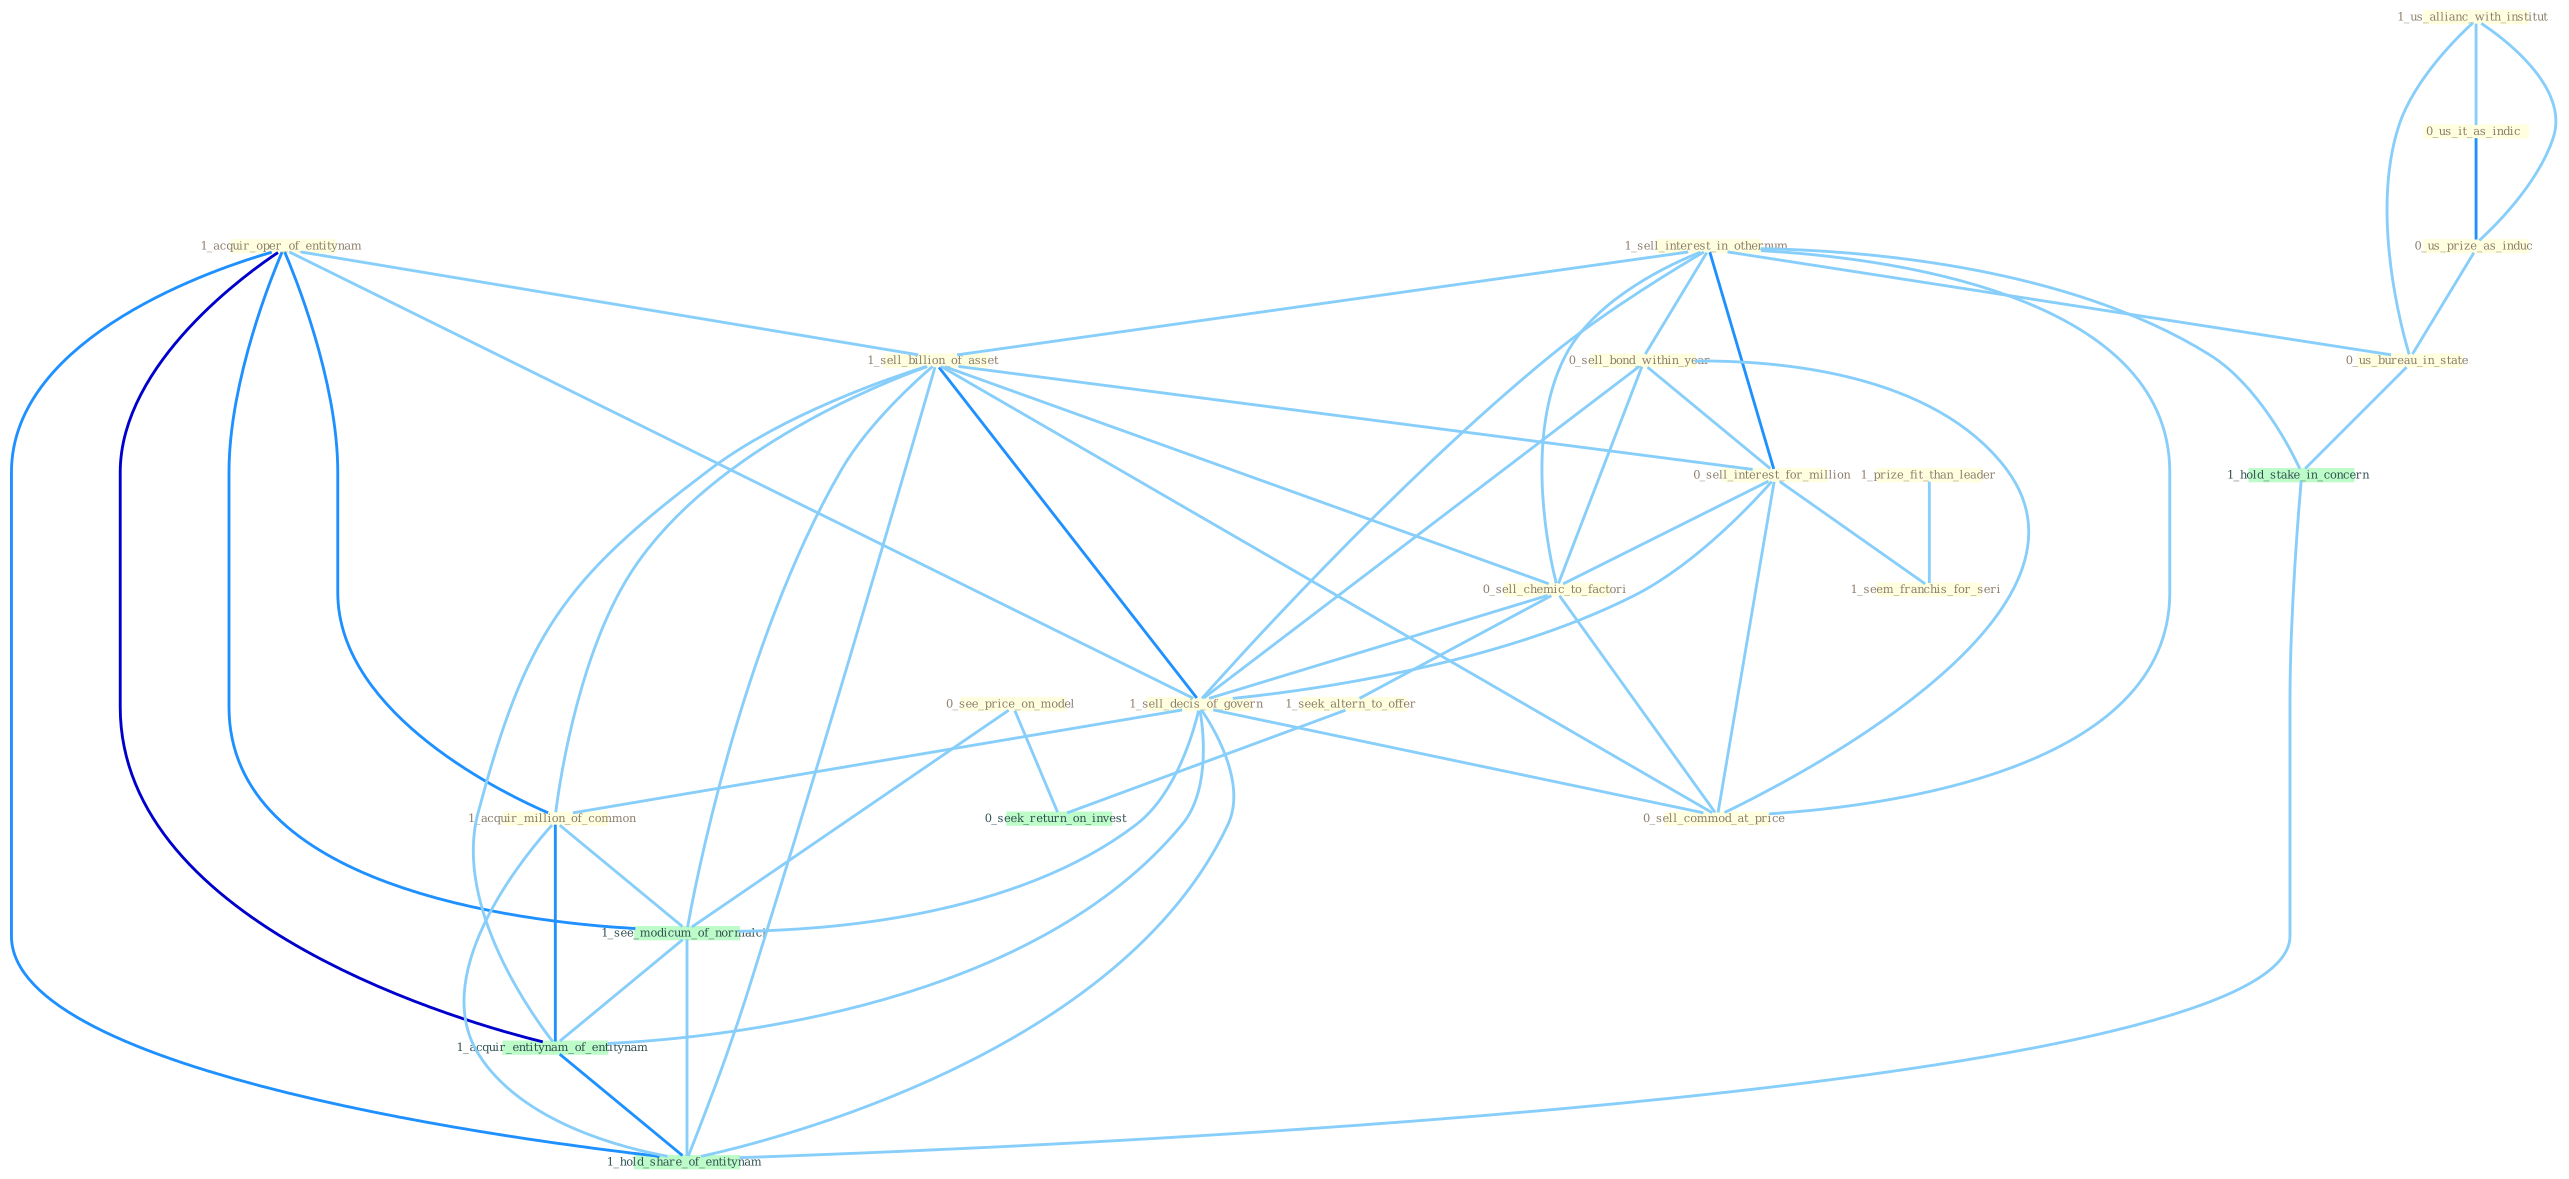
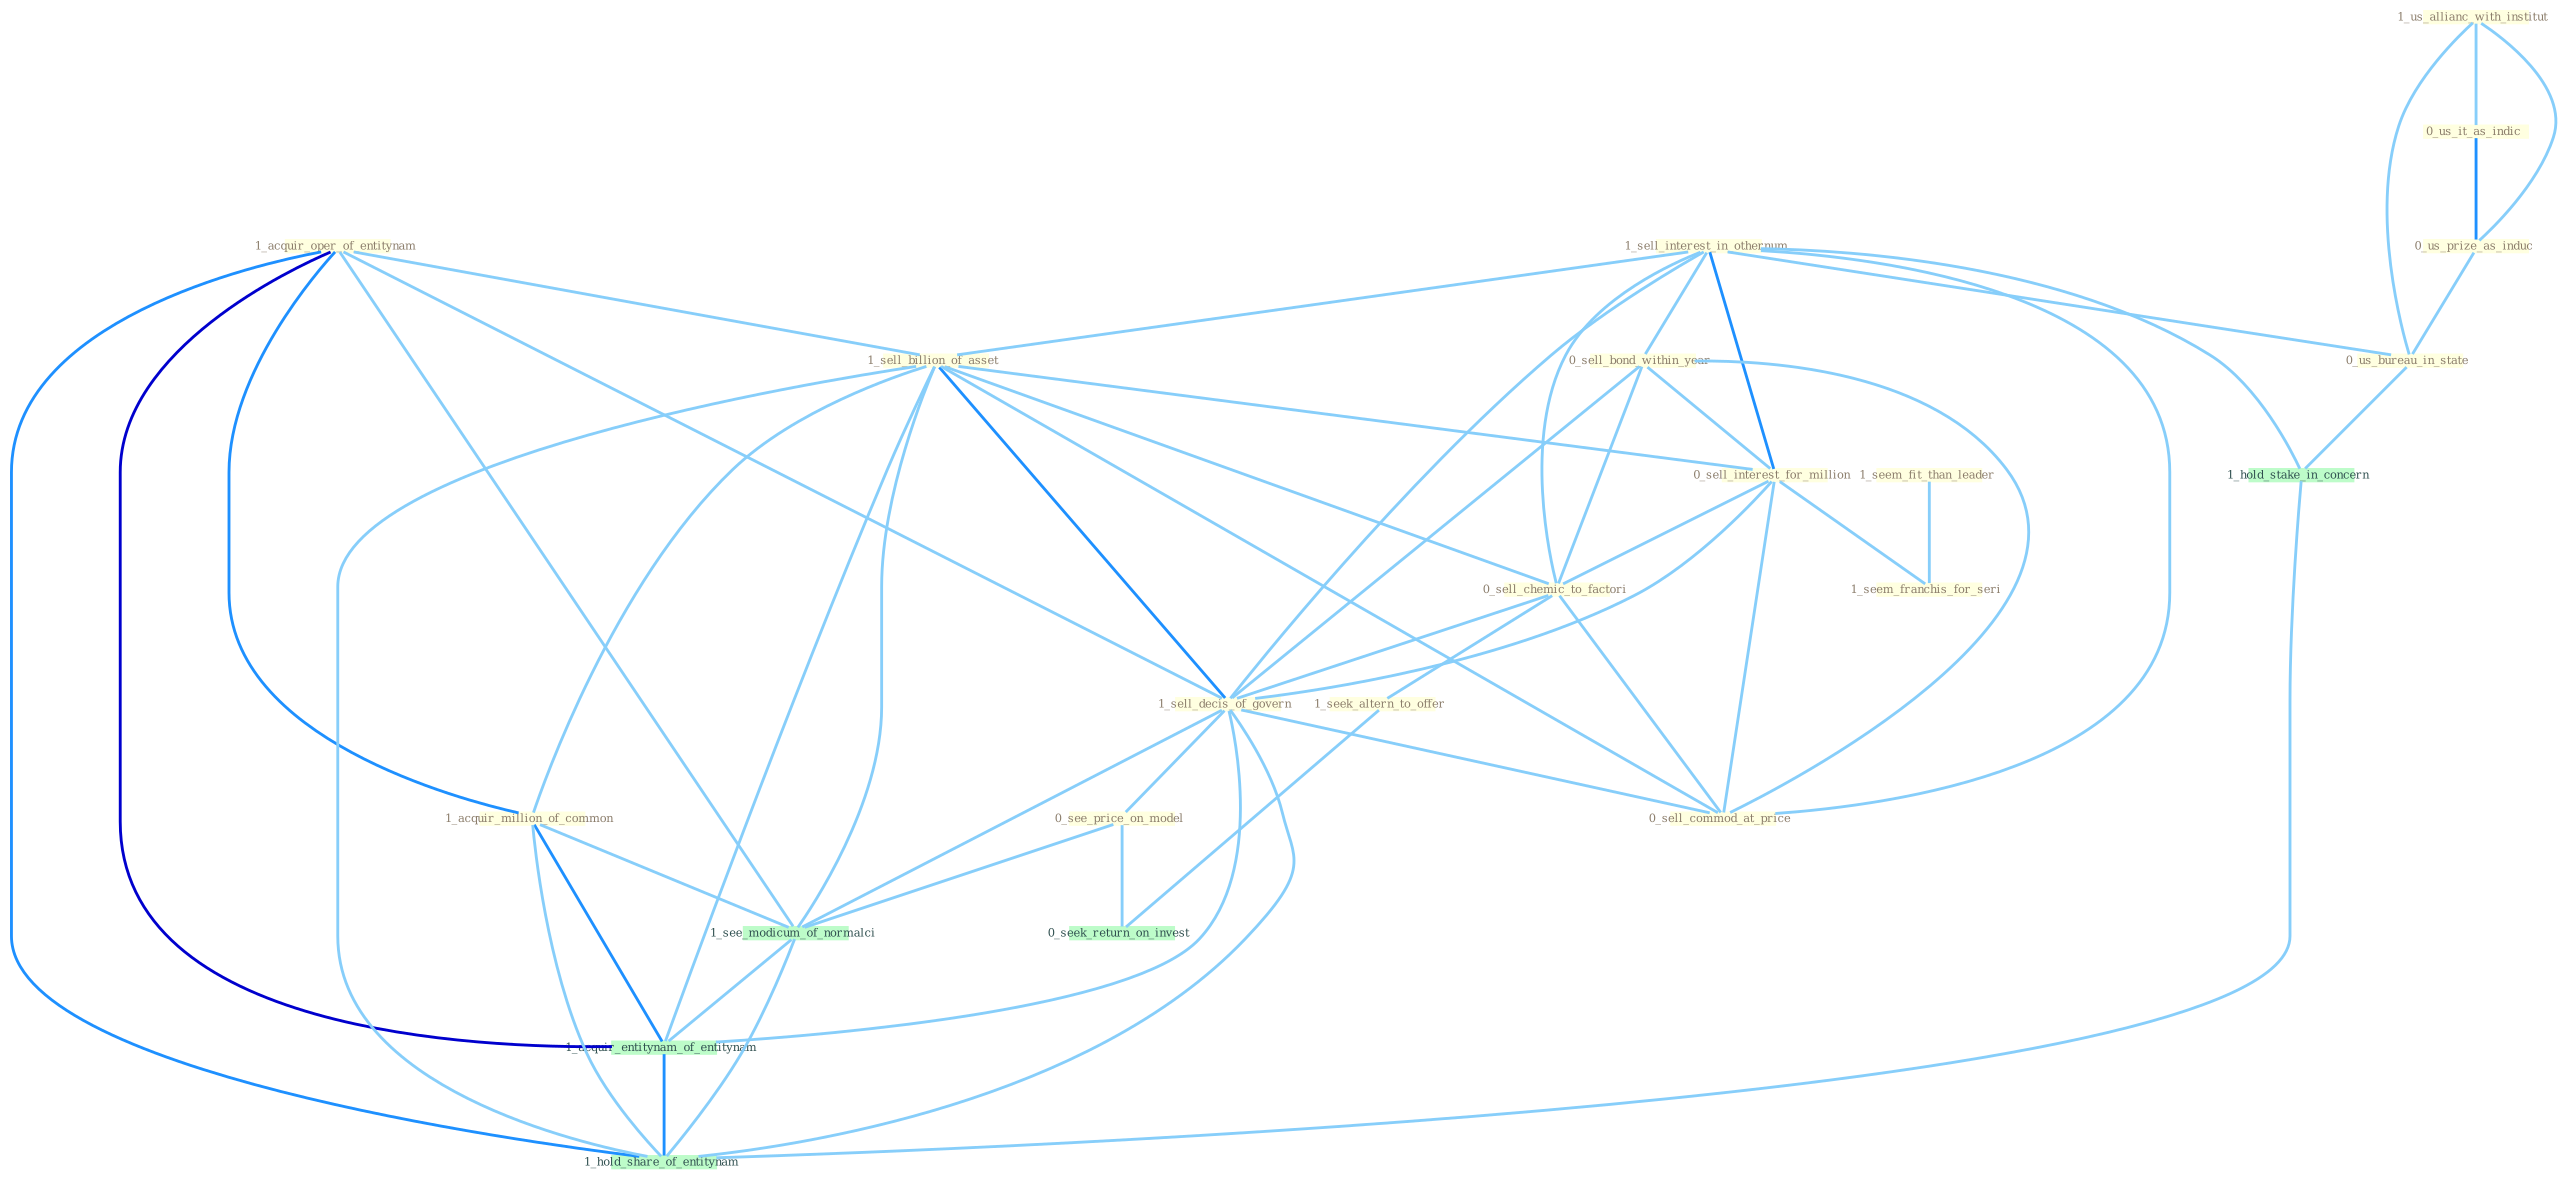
(1929, 475) -> (1929, 475)
(233, 728) -> (566, 589)
(878, 761) -> (1175, 761)
